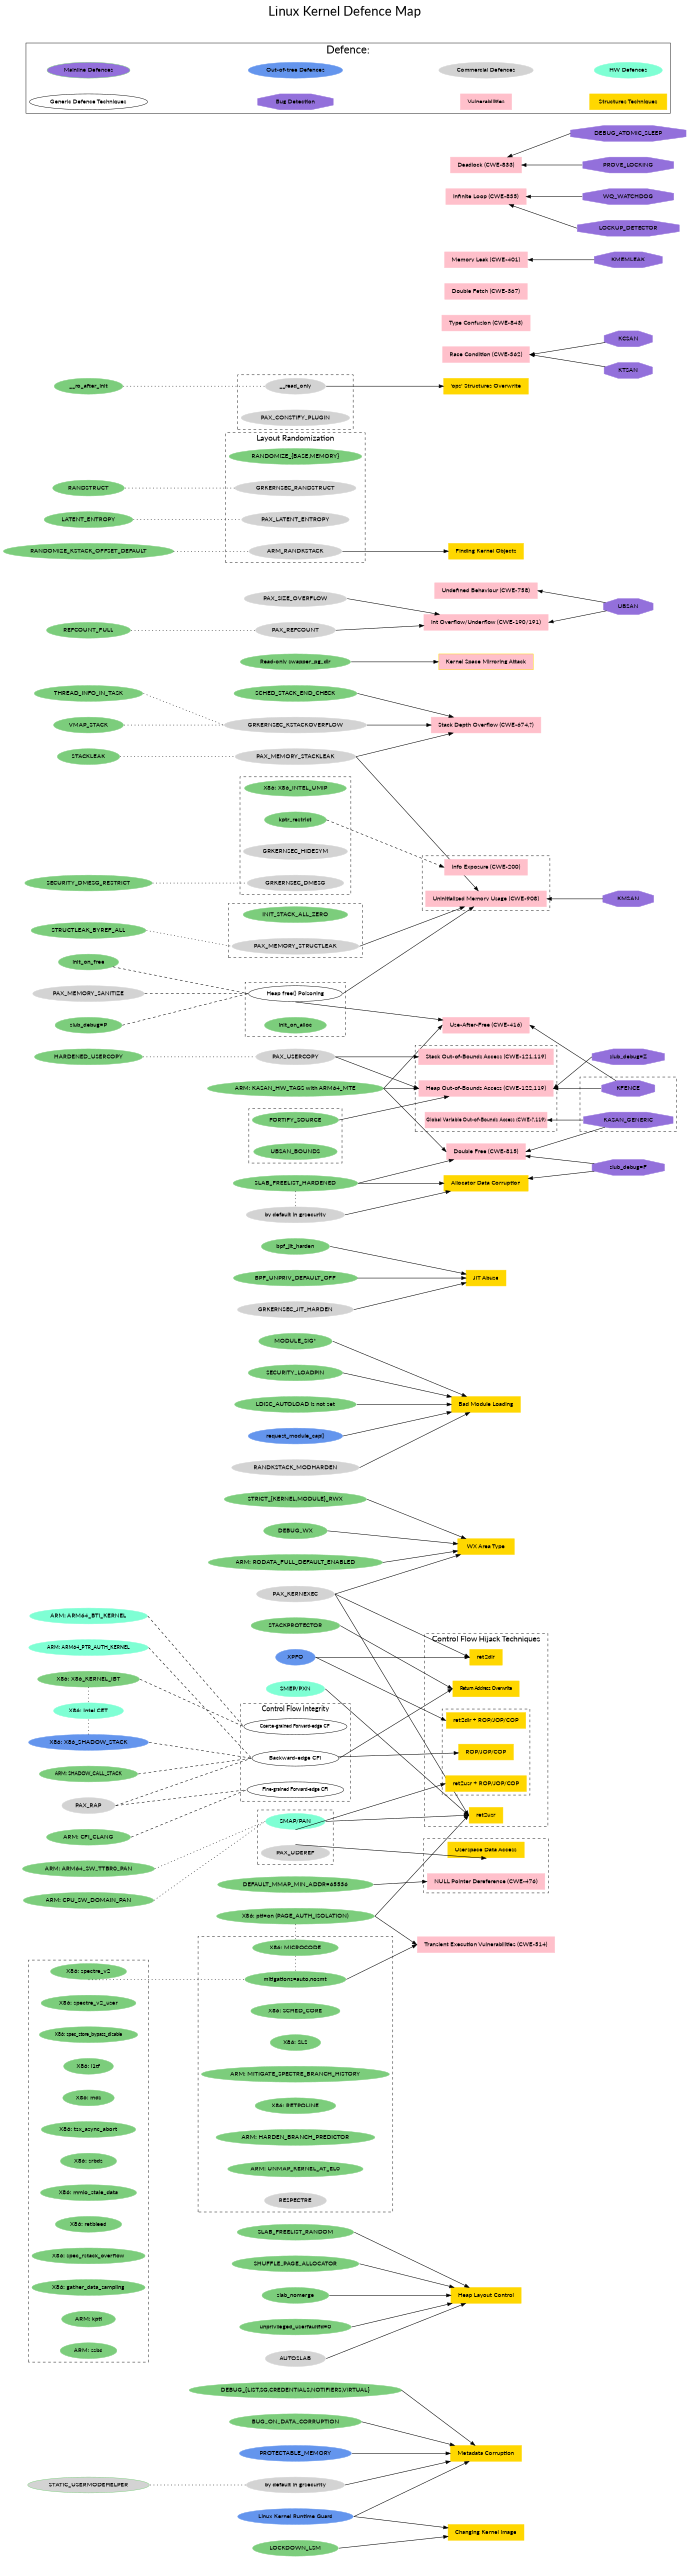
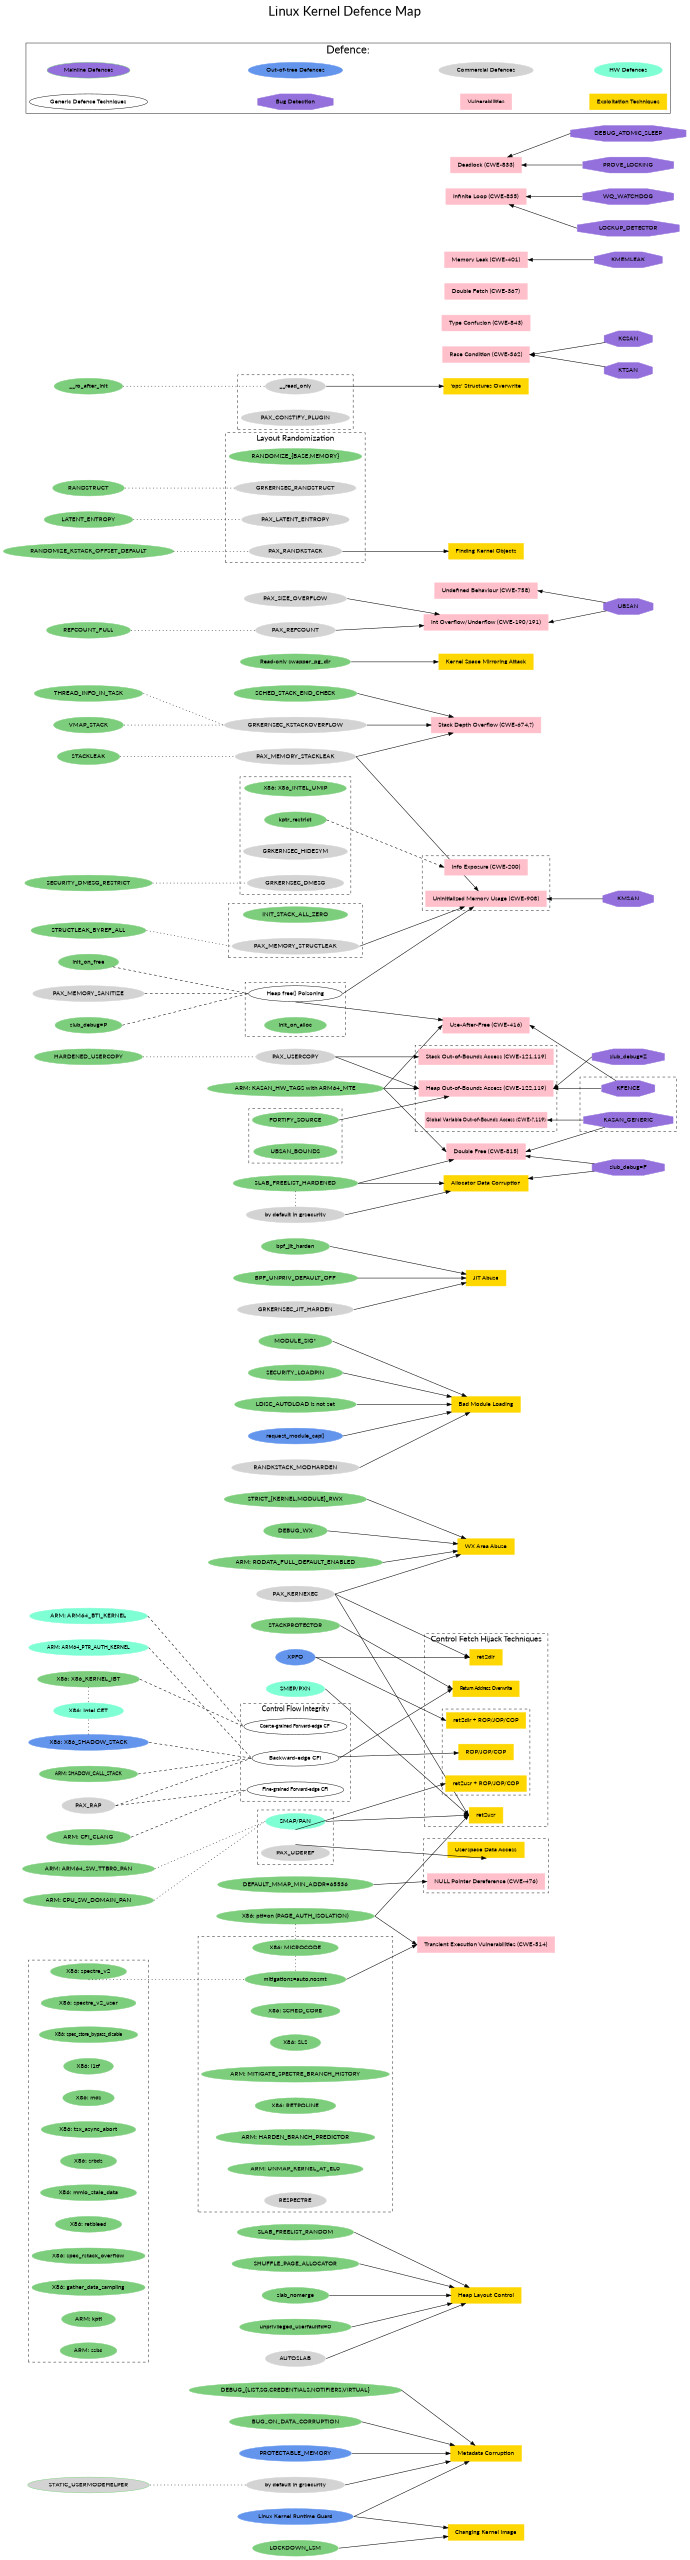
(628, 102) -> (628, 102)
(295, 551) -> (295, 551)
(486, 662) -> (486, 662)
(486, 1547) -> (486, 1547)
(486, 1640) -> (486, 1640)
